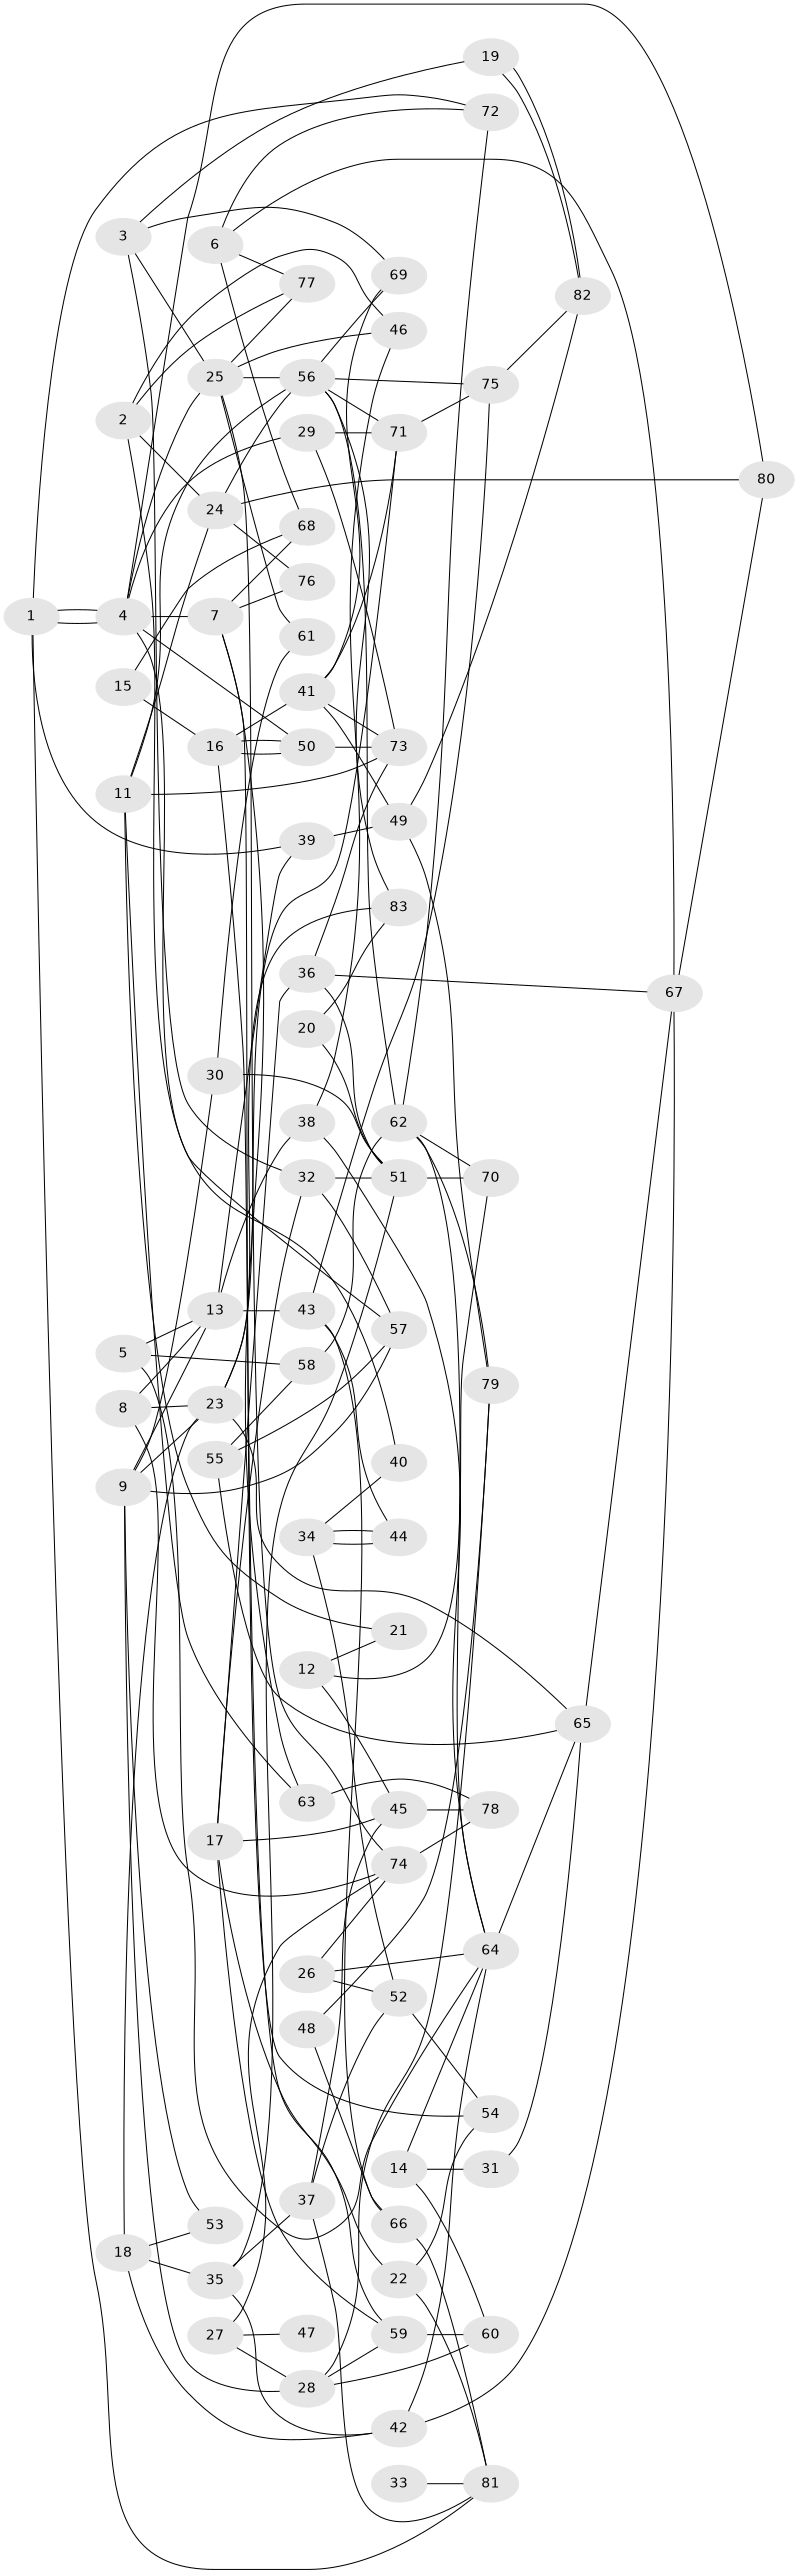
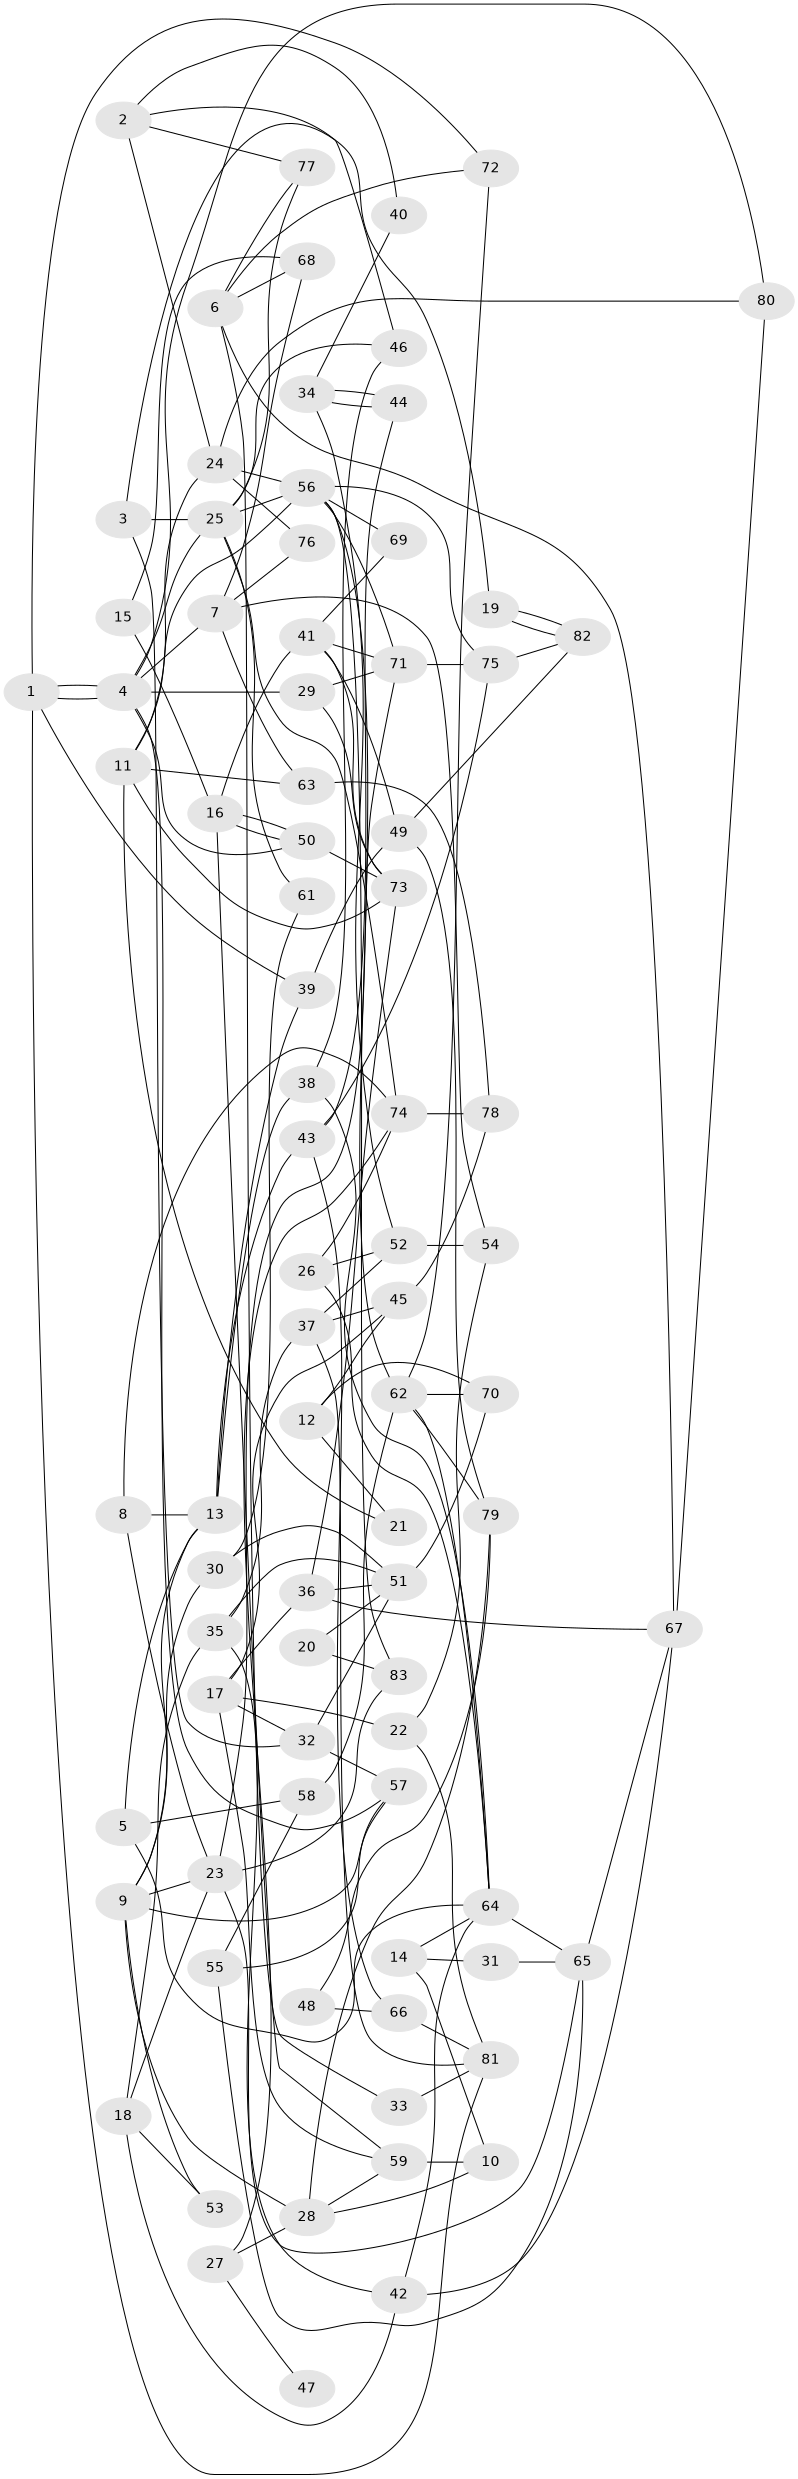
(279, 208) -> none
none -> (248, 1146)
(491, 2335) -> (491, 2162)
